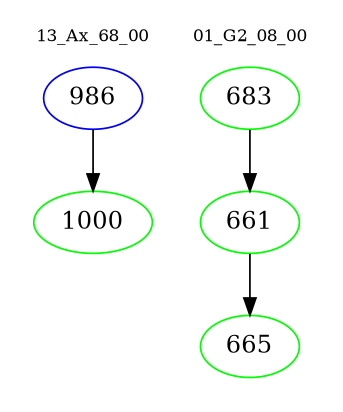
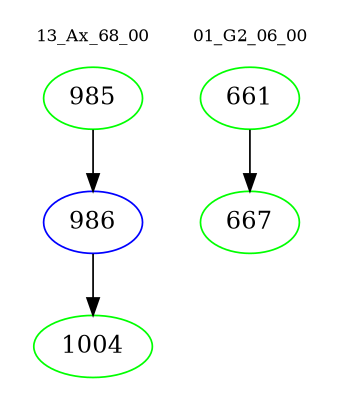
(251, 37) -> (251, 37)
none -> (93, 98)
(250, 98) -> none
(93, 222) -> (93, 346)
(250, 346) -> (250, 222)
